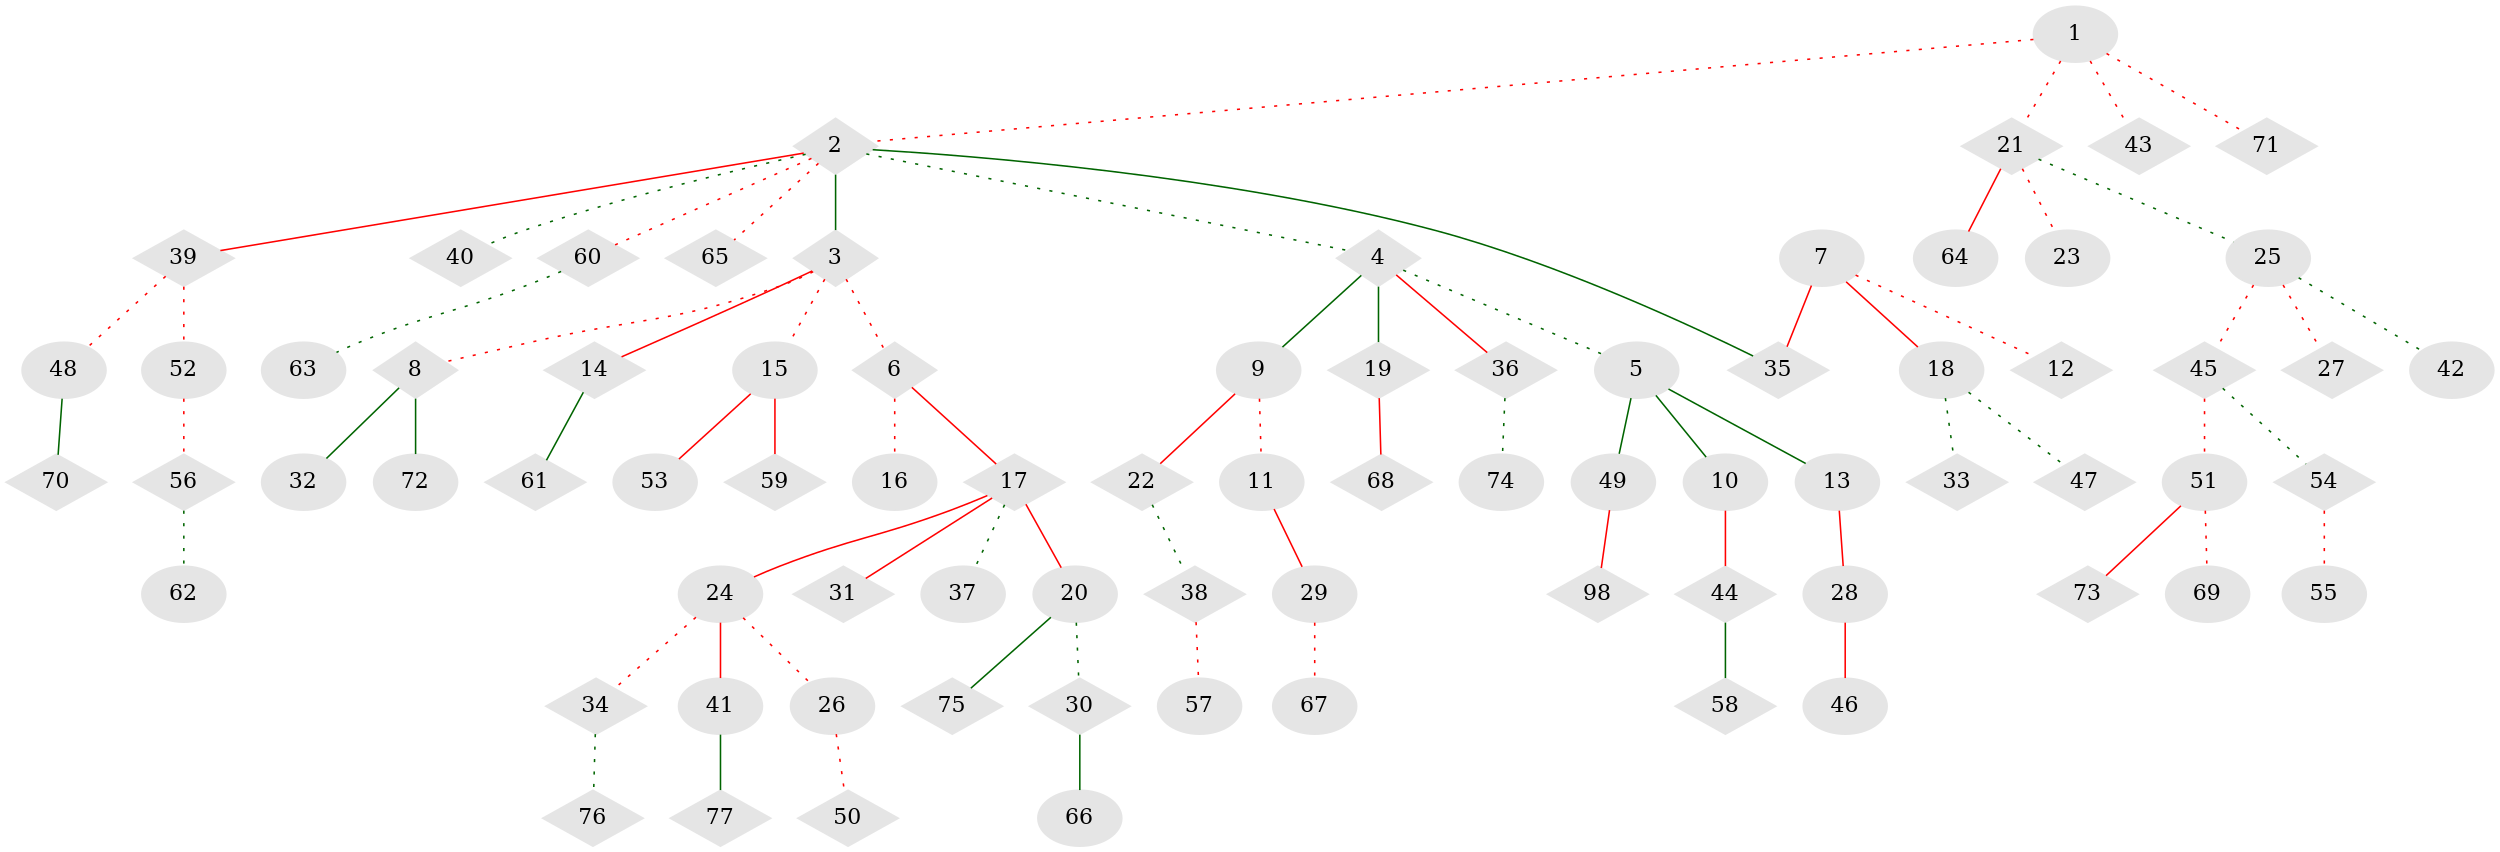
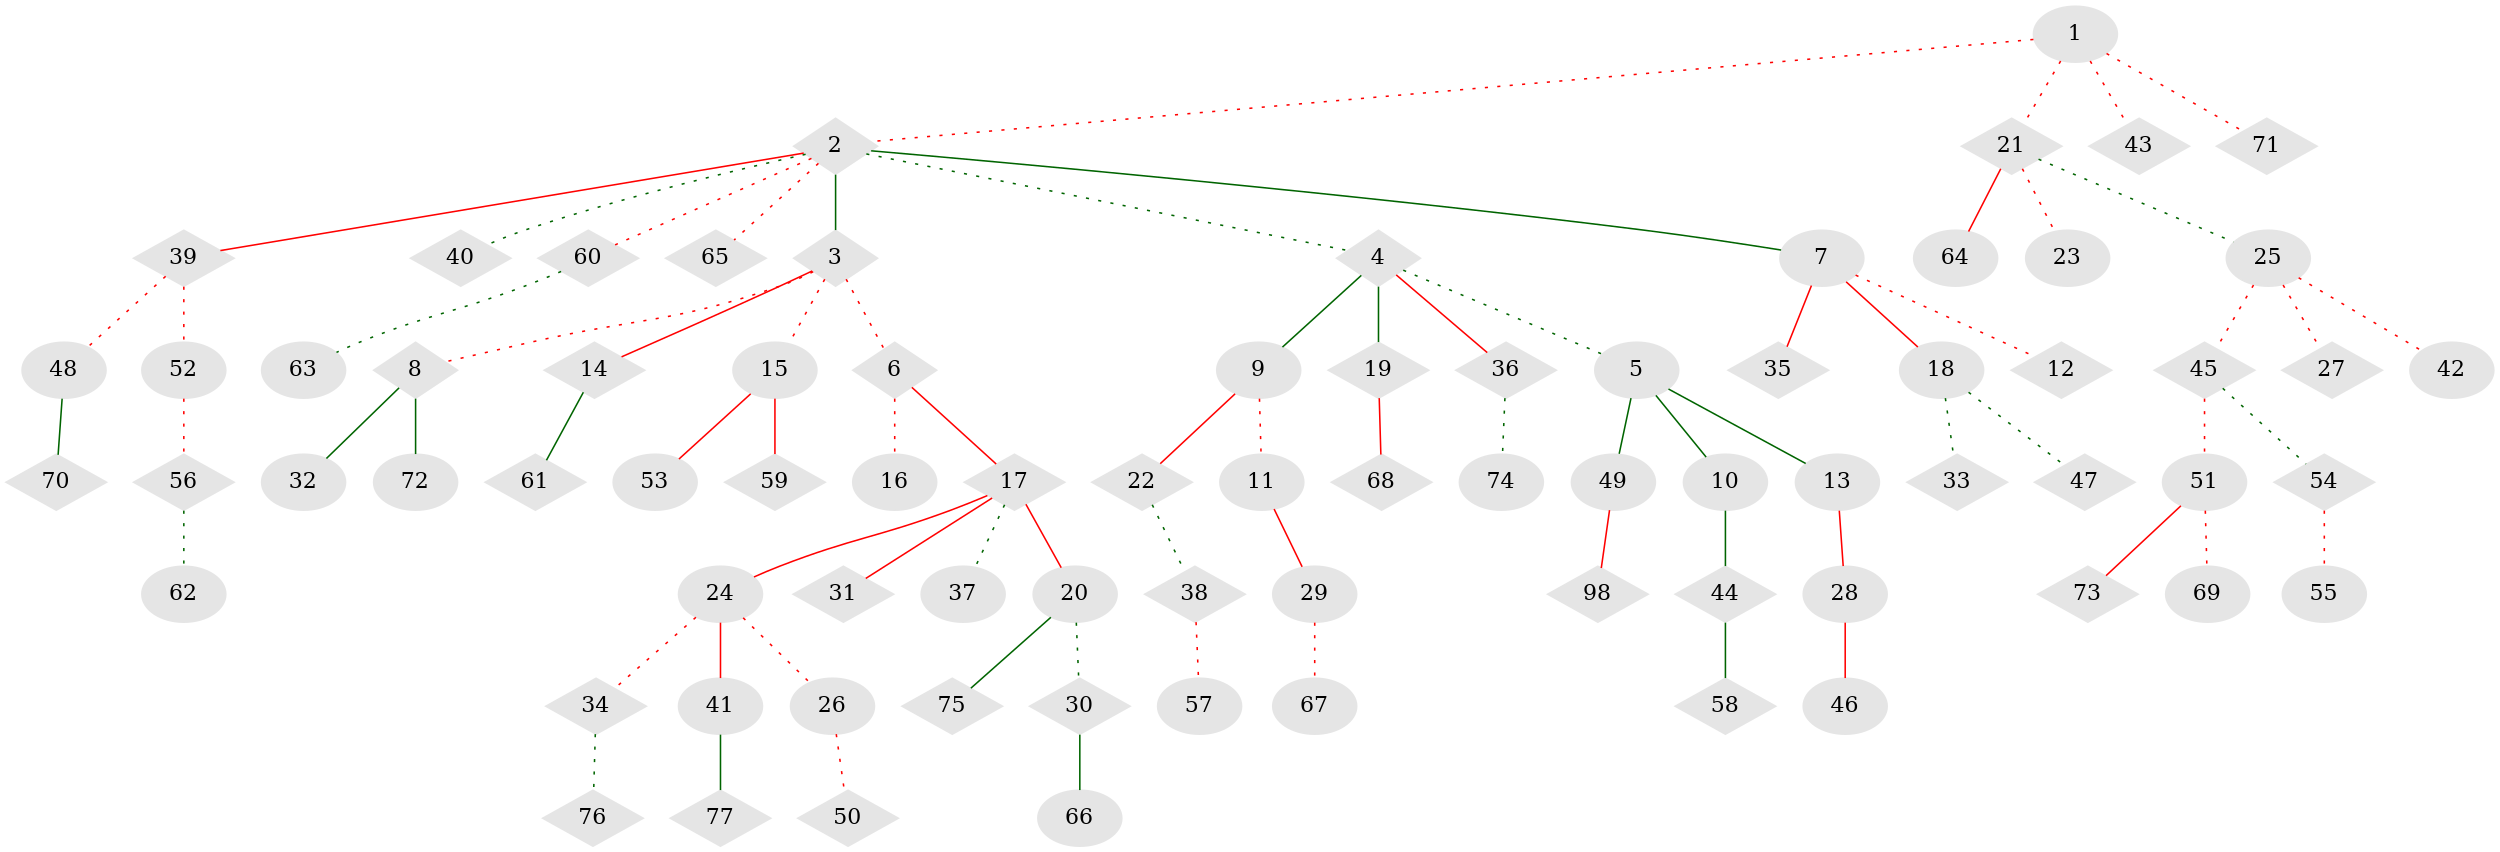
(1325, 205) -> (1327, 194)
(2360, 314) -> (2360, 314)
(1725, 538) -> (1725, 538)
